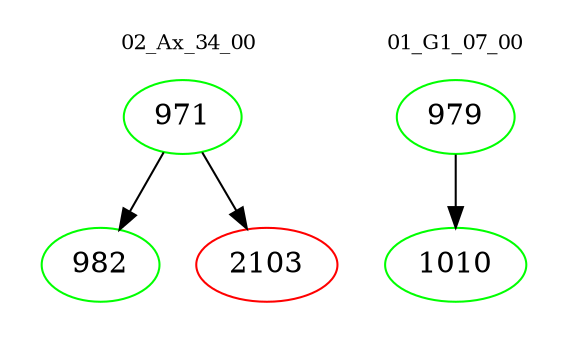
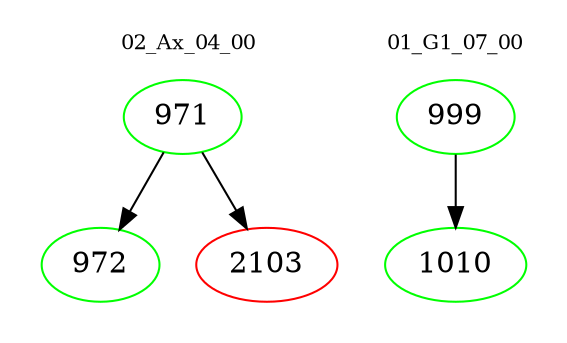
(189, 44) -> (189, 44)
(456, 117) -> (456, 117)
(101, 265) -> (101, 265)
